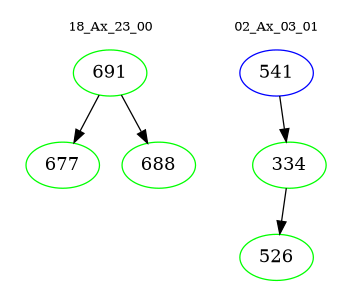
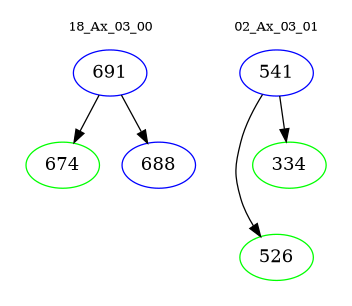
(111, 28) -> (111, 28)
(110, 73) -> (110, 73)
(63, 165) -> (63, 165)
(159, 165) -> (159, 165)
(284, 205) -> (237, 159)
